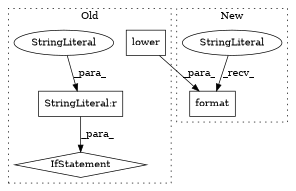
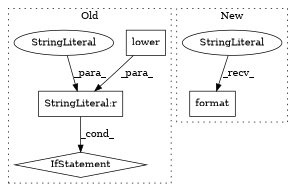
(182, 75) -> (117, 71)
(97, 134) -> (97, 134)
